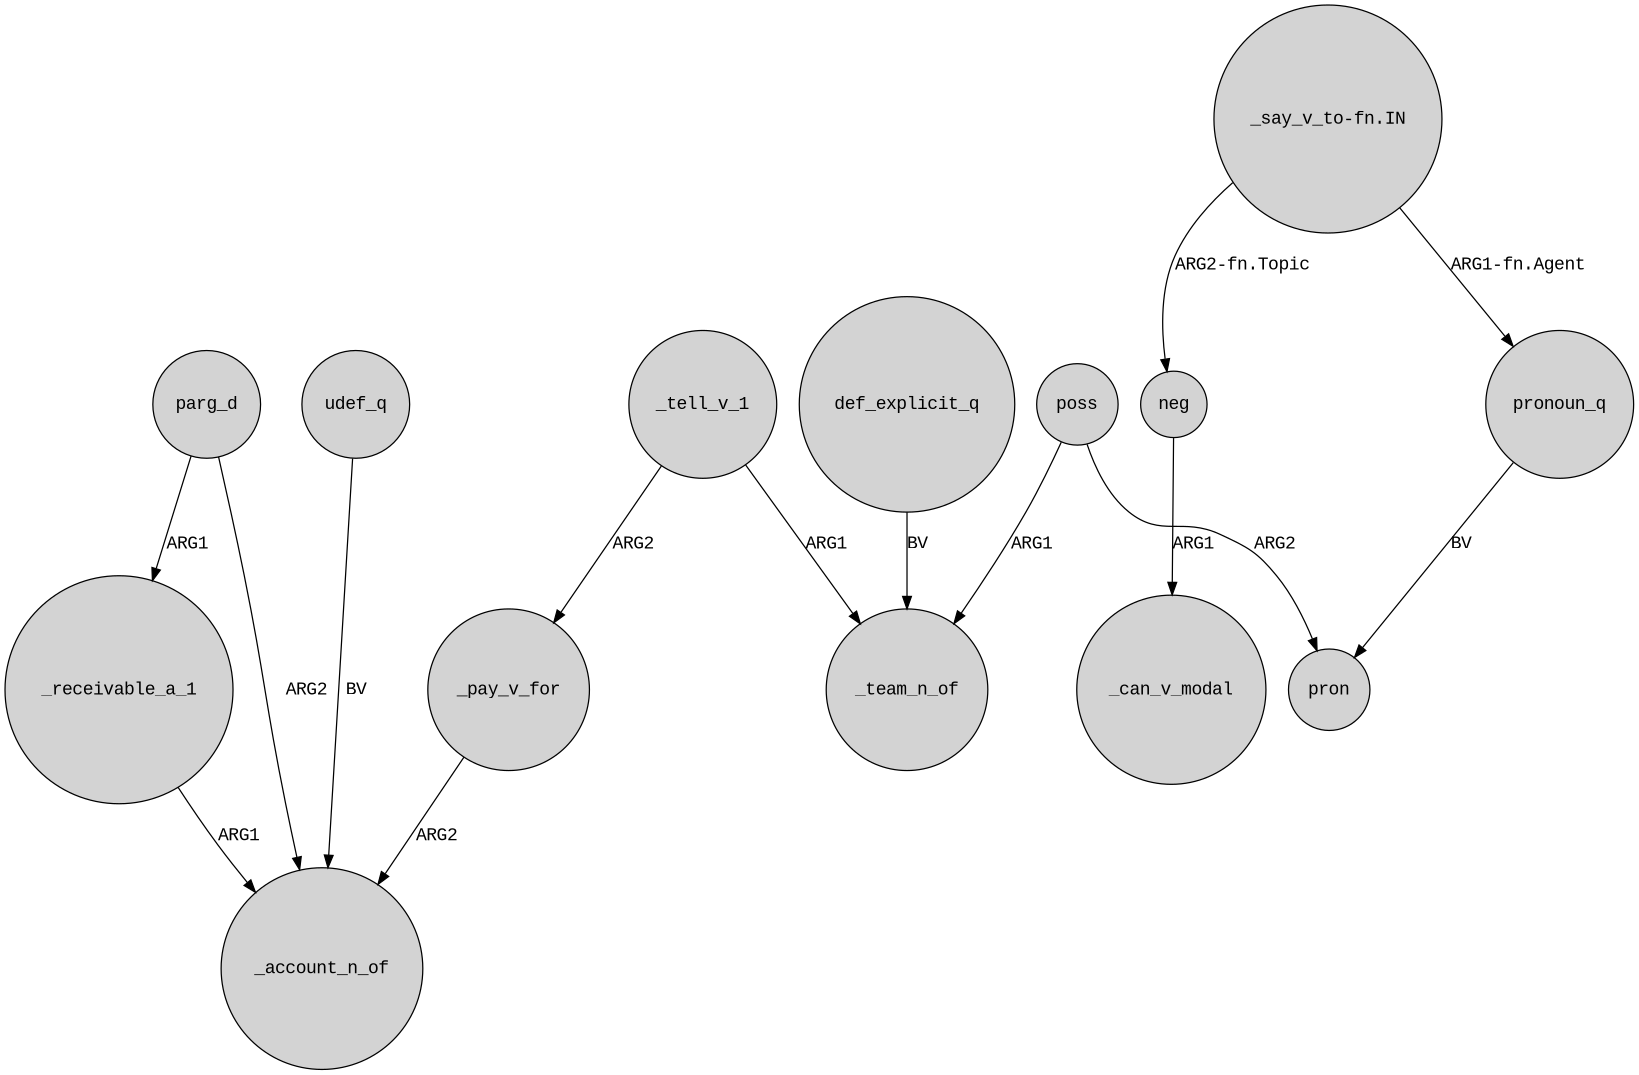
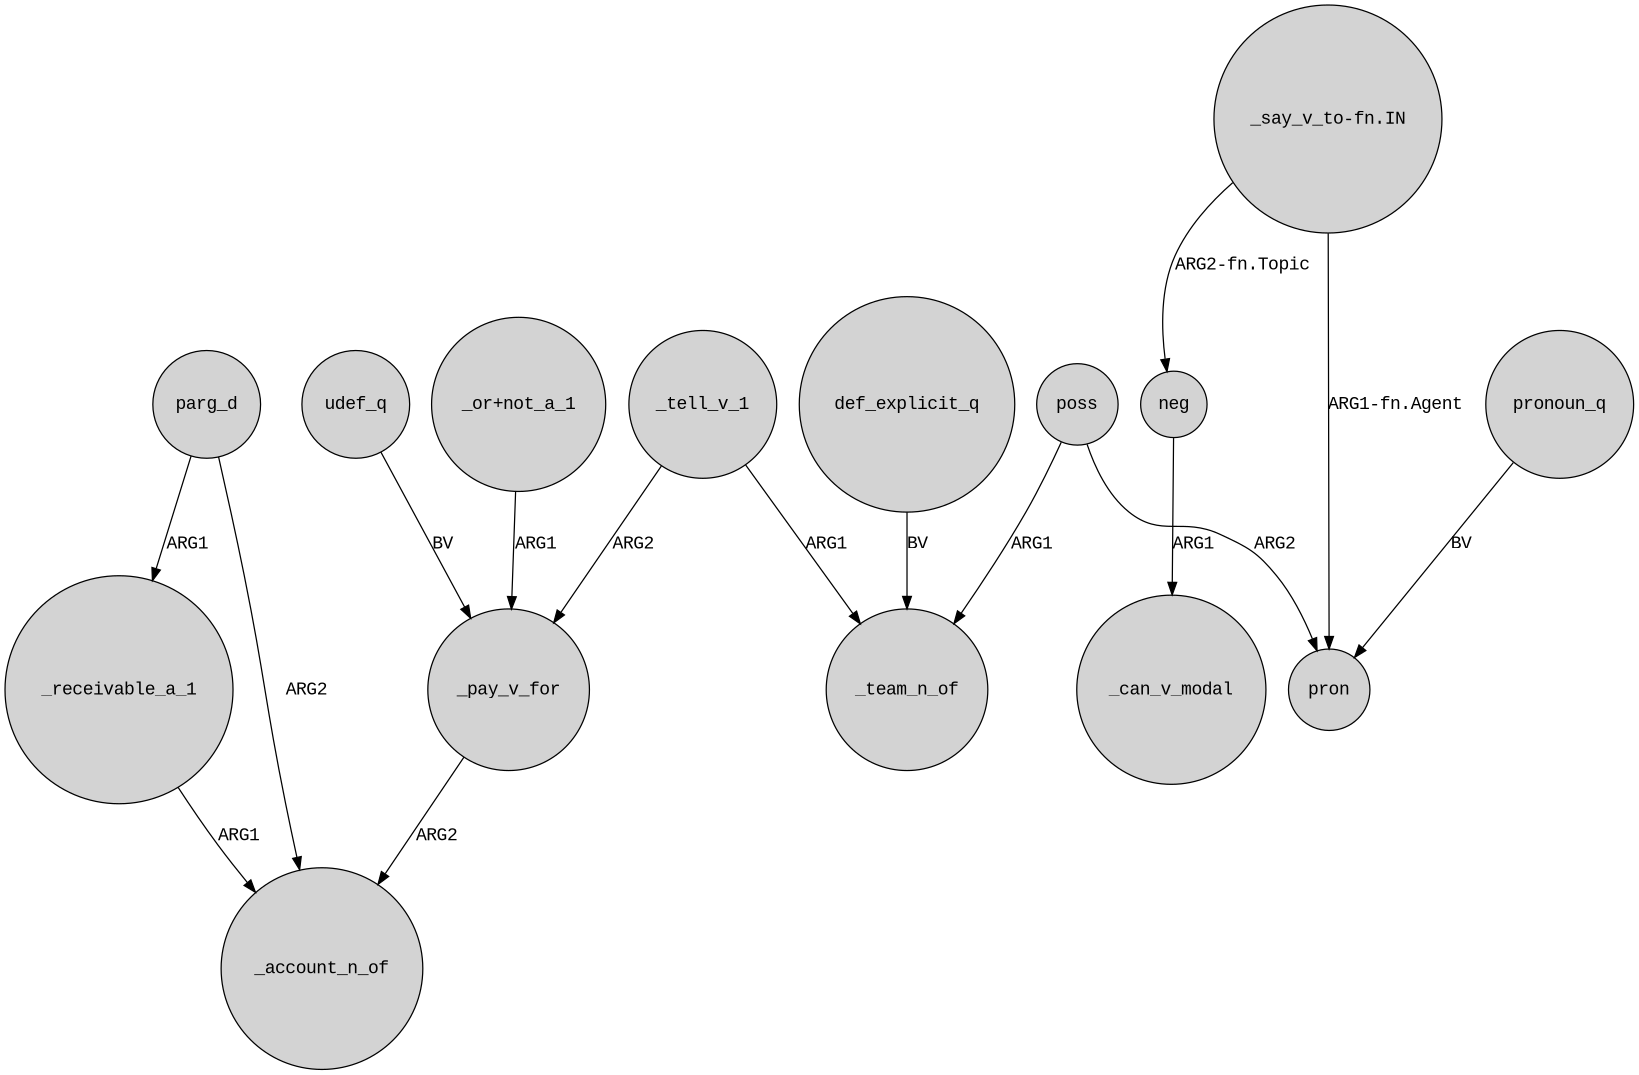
(1452, 272) -> (1329, 435)
none -> (519, 404)
(341, 657) -> (423, 530)
